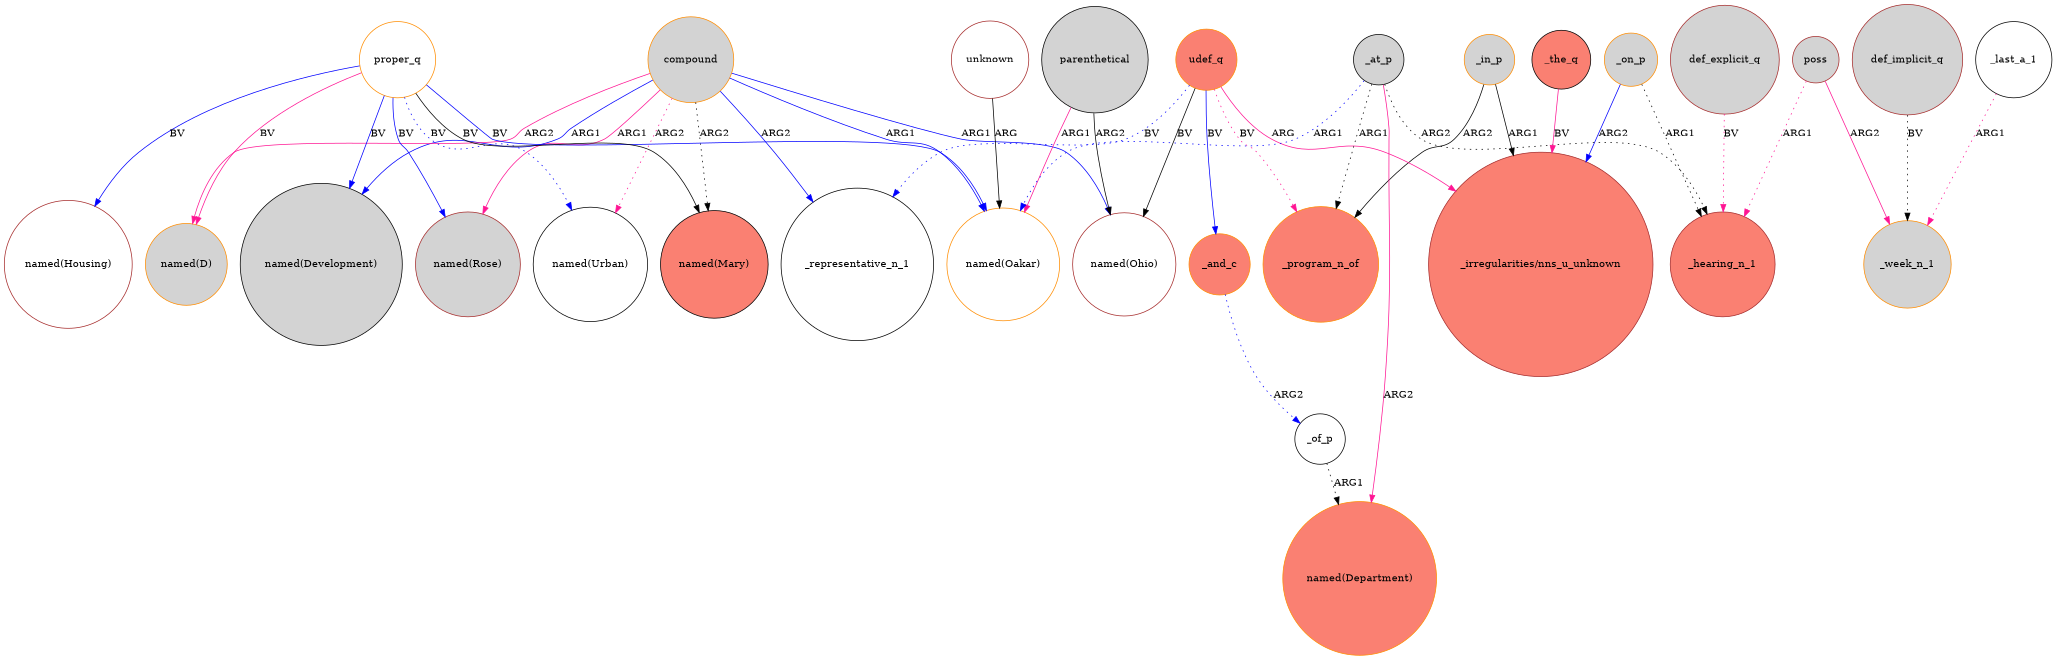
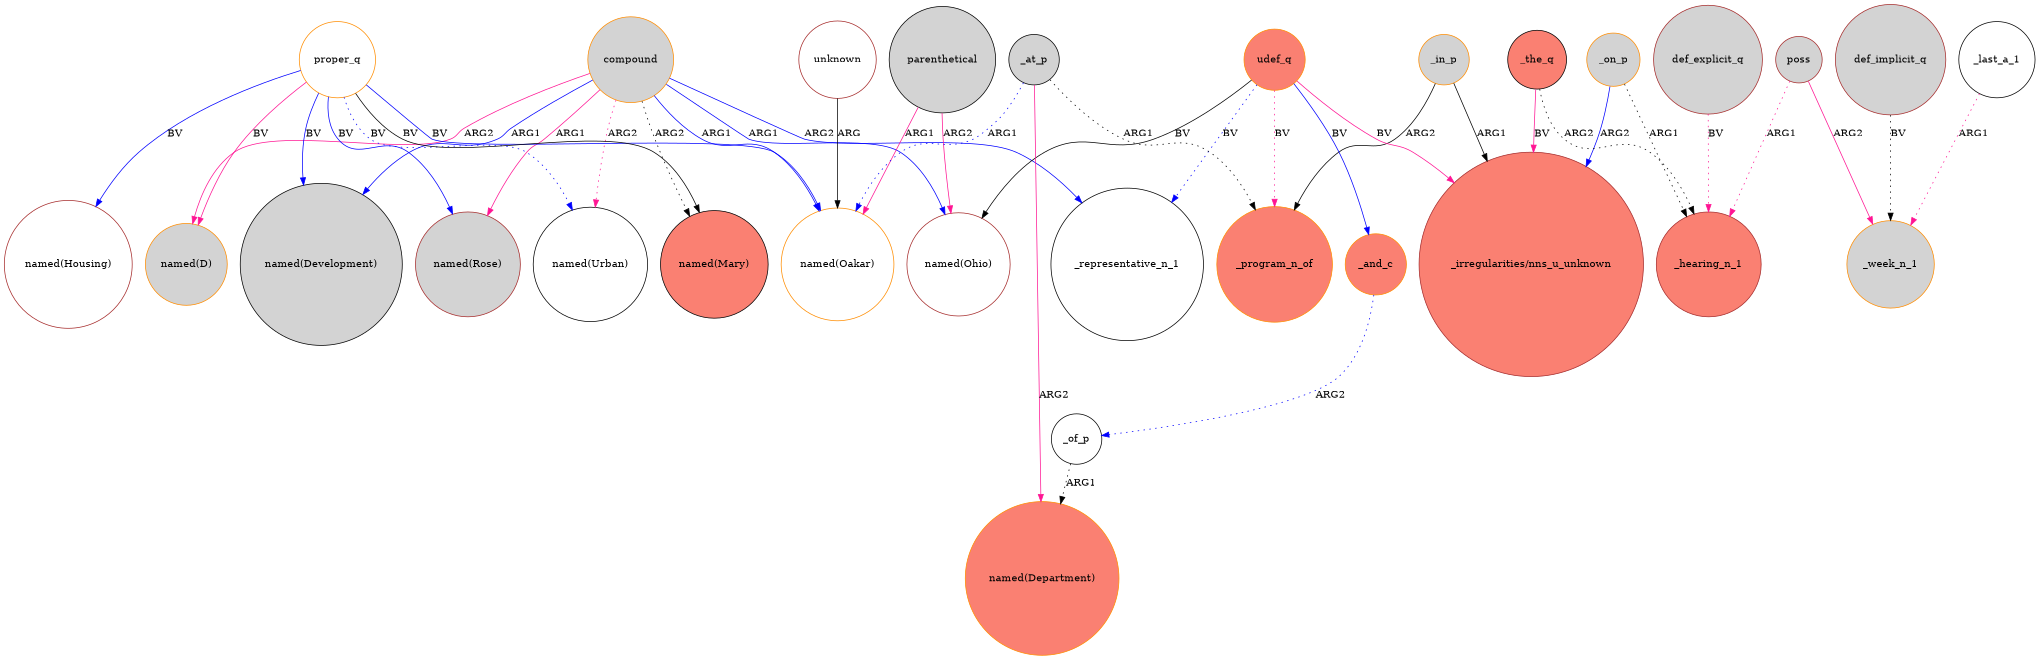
(1283, 134) -> (1384, 134)
(1543, 146) -> (1613, 146)
(1099, 161) -> (945, 160)
